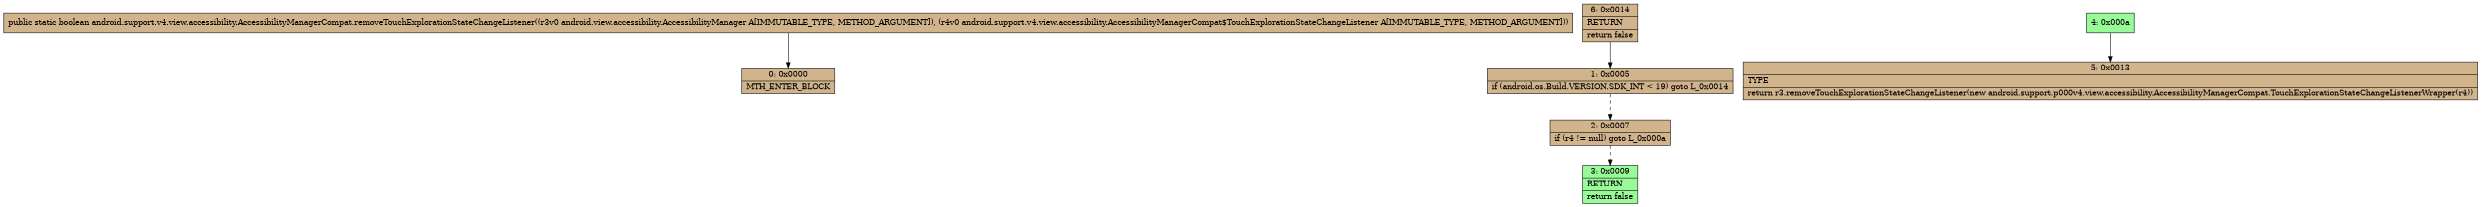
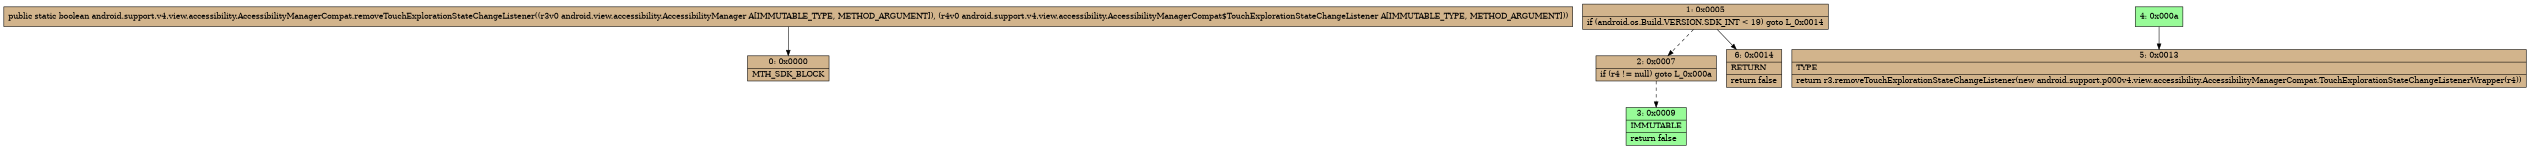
(1610, 52) -> (1725, 37)
(788, 87) -> (788, 74)
(1605, 184) -> (1656, 126)
